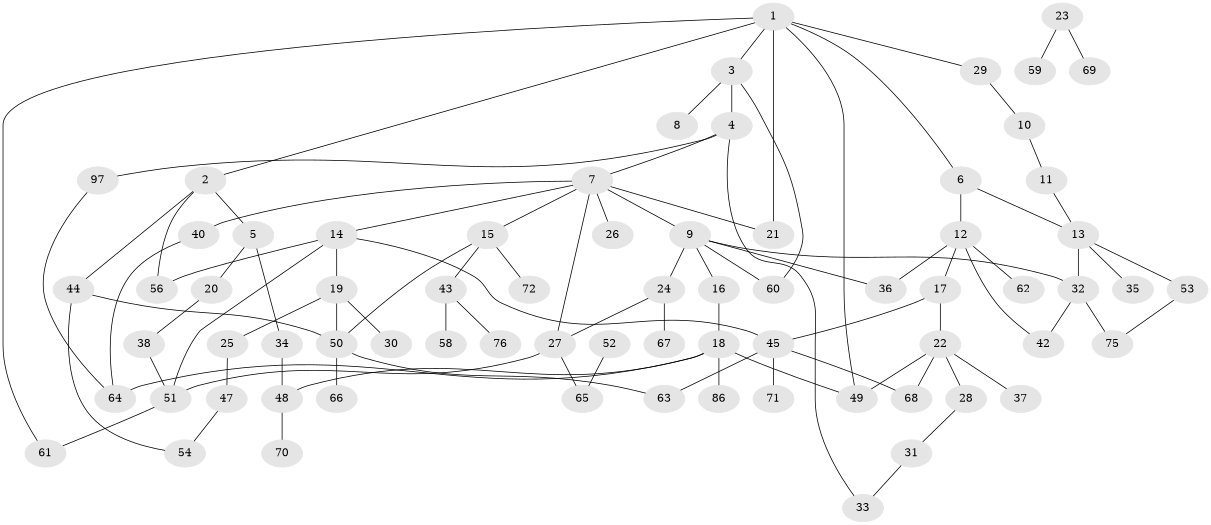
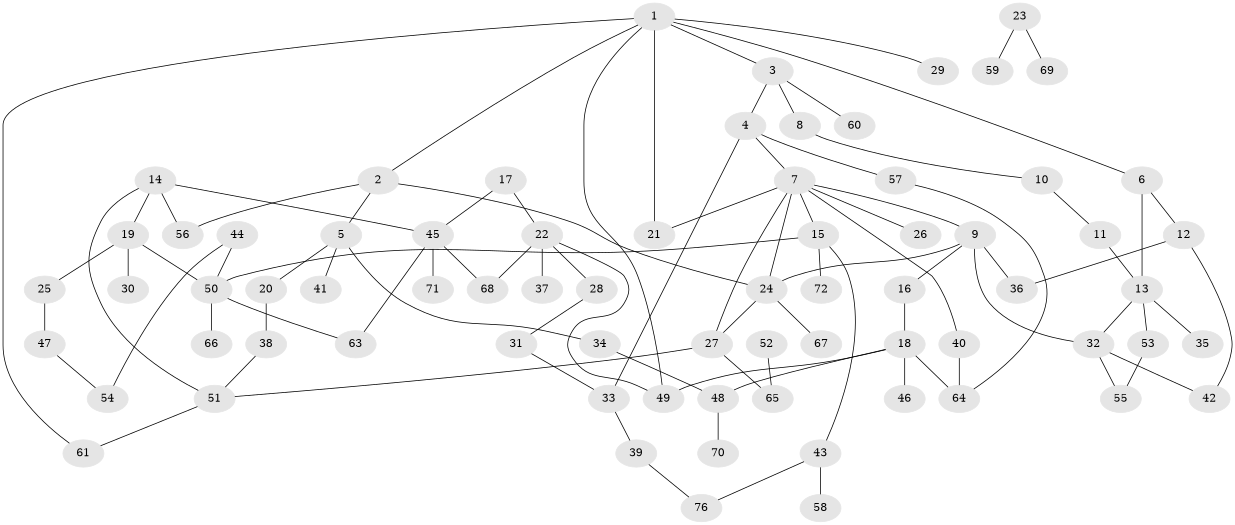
(1003, 99) -> (917, 162)
(98, 180) -> (896, 180)
(465, 208) -> (781, 235)
(140, 235) -> (576, 224)
(732, 262) -> none
(950, 264) -> none
none -> (321, 290)
(1024, 290) -> none
(1112, 344) -> (1121, 399)
(719, 399) -> (905, 399)
none -> (636, 453)
